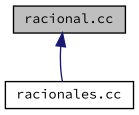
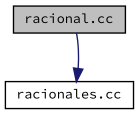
(61, 64) -> (78, 51)
